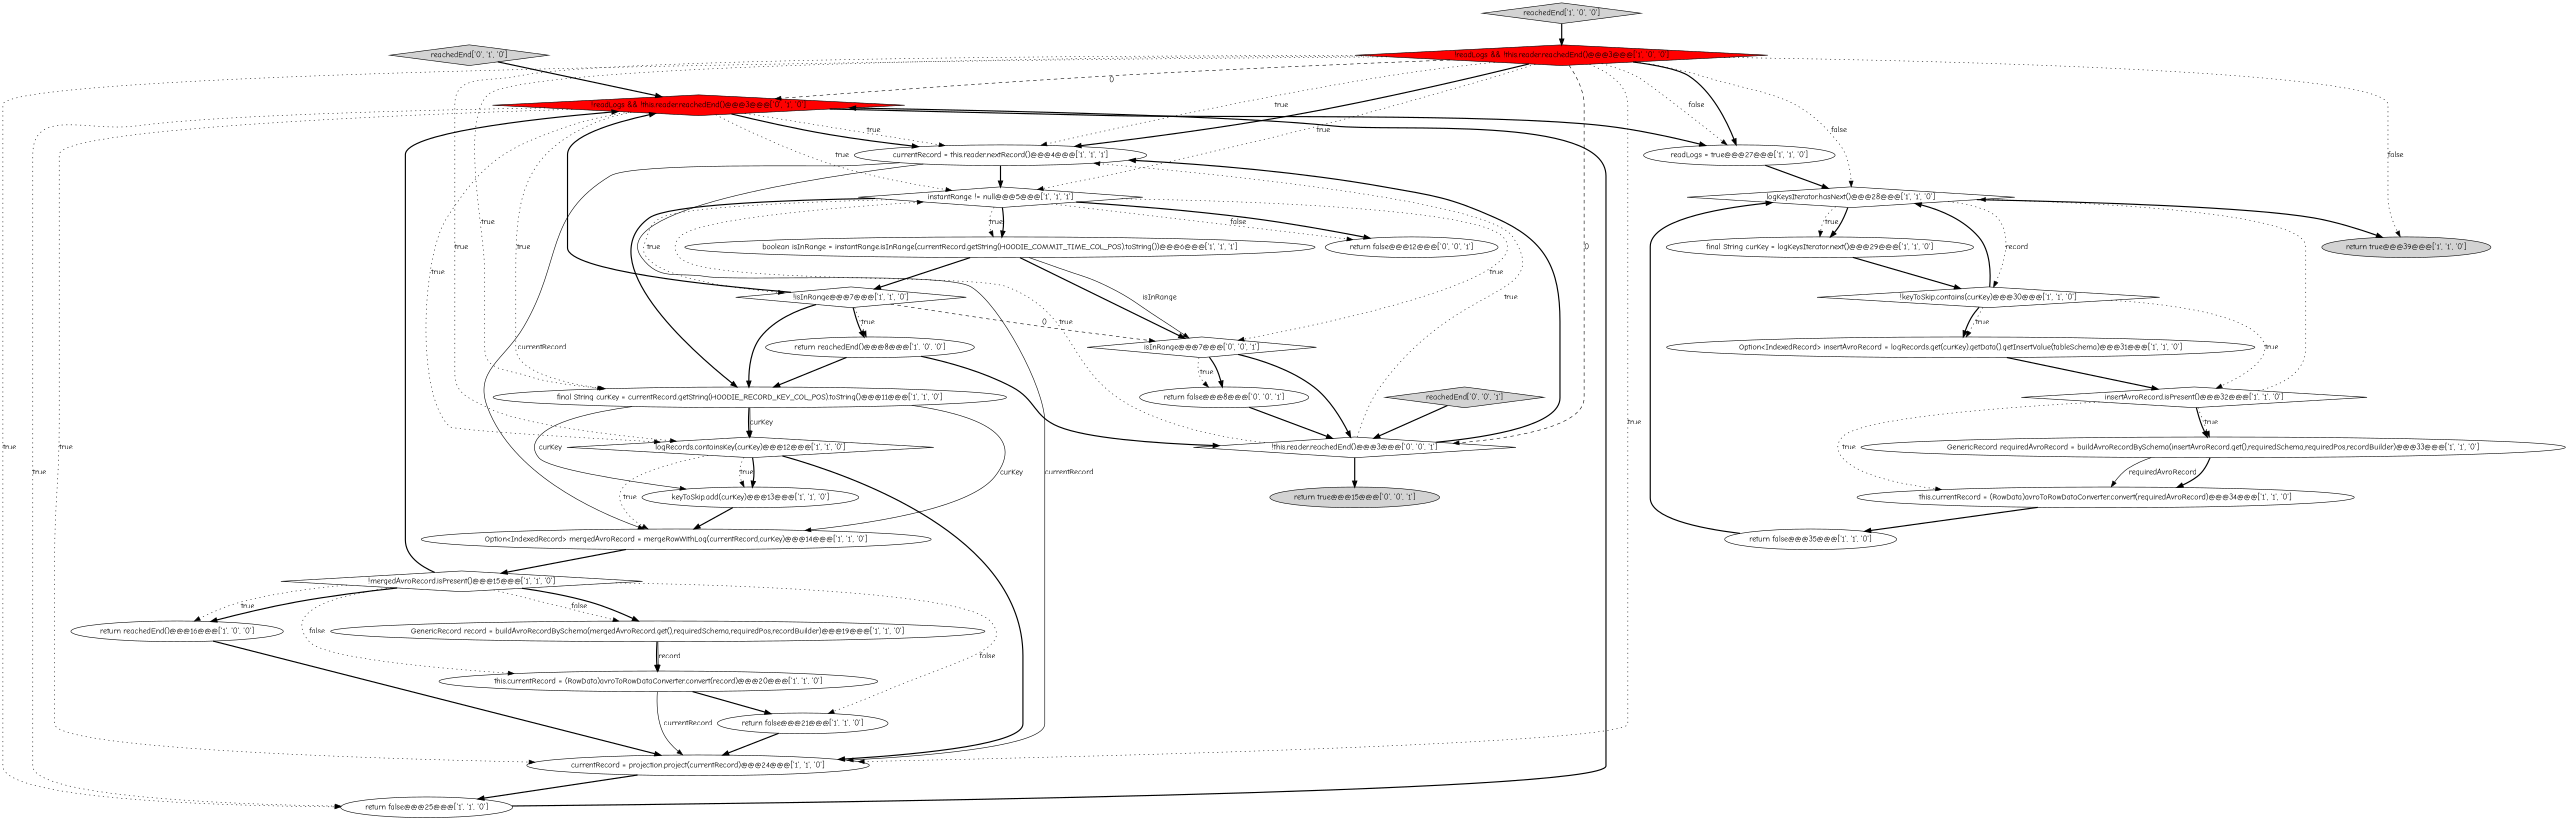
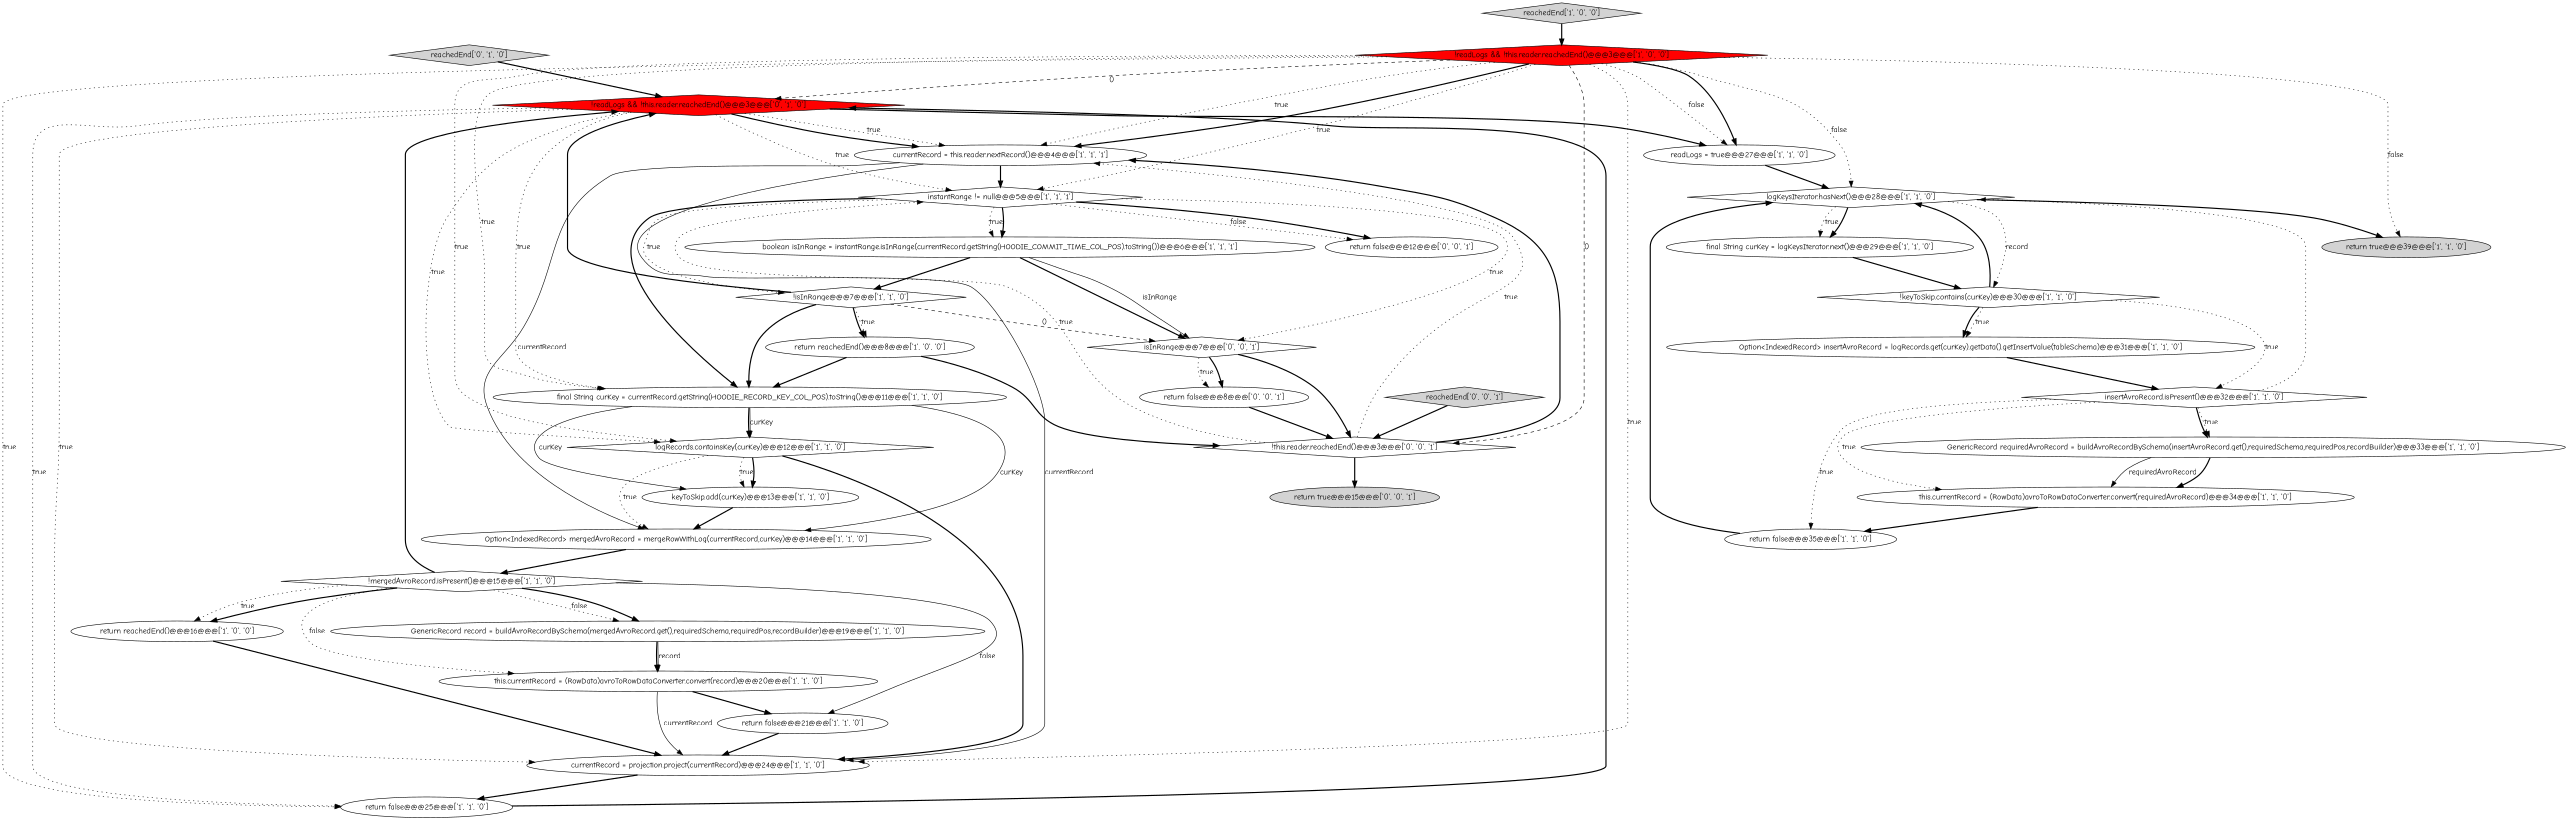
none -> (1897, 411)
(904, 598) -> (904, 598)
